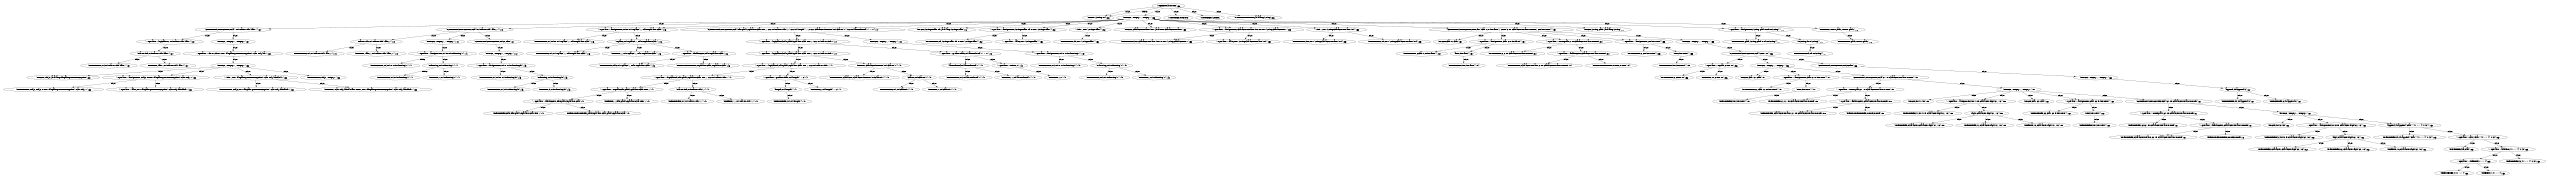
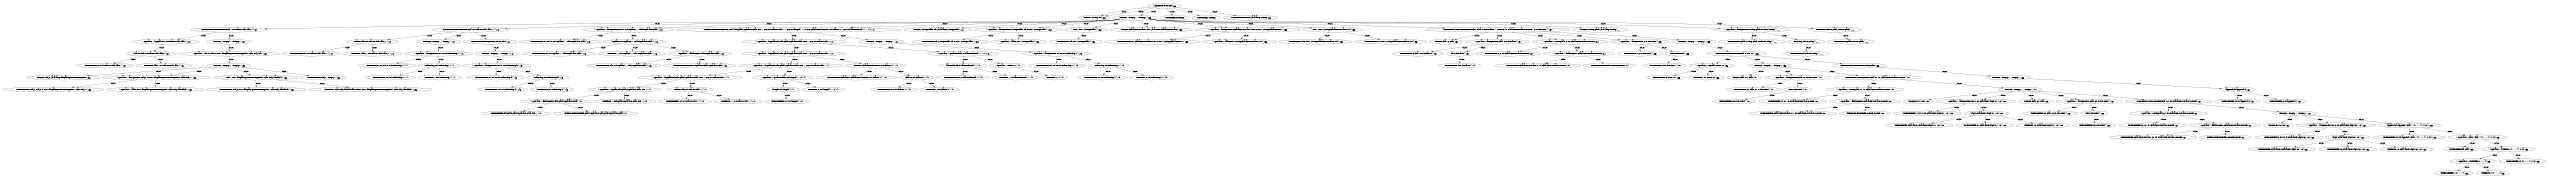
(425, 72) -> (421, 72)
(534, 84) -> (531, 84)
